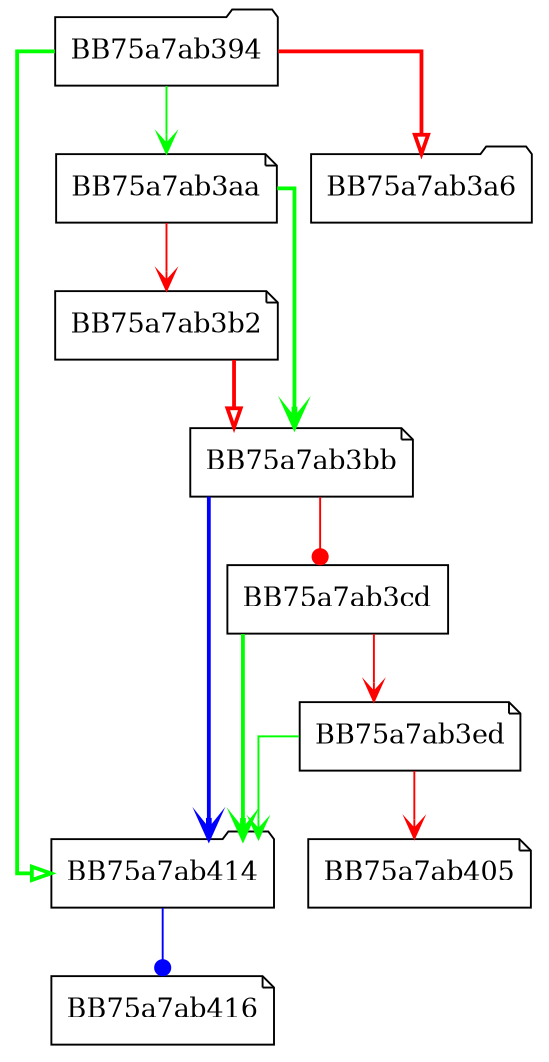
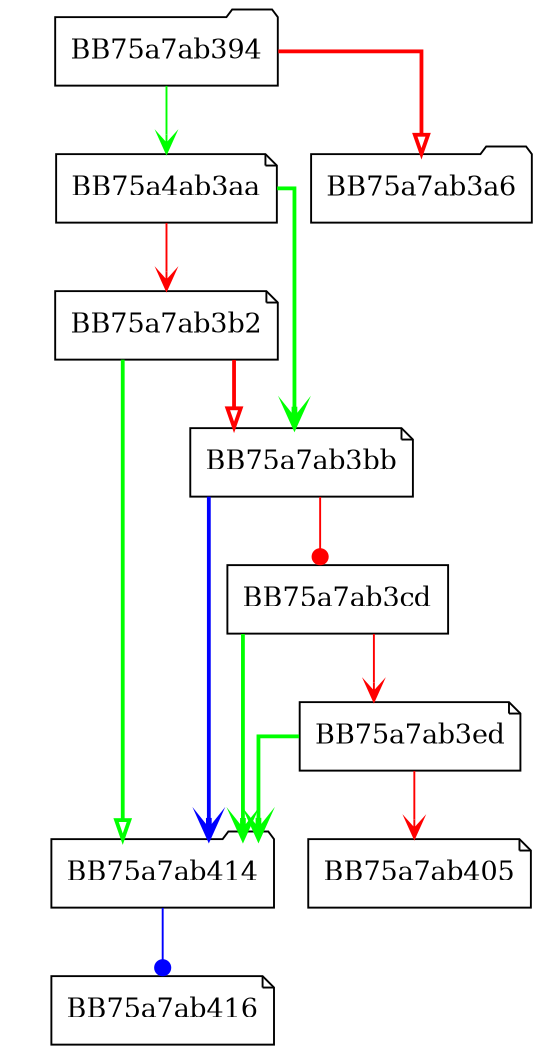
(166, 188) -> (166, 188)
(17, 451) -> (123, 590)
(258, 758) -> (258, 758)
